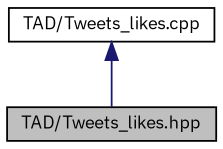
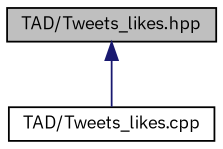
(112, 84) -> (112, 84)
